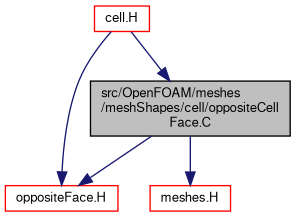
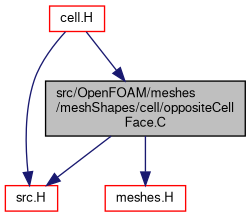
(62, 198) -> (31, 198)
